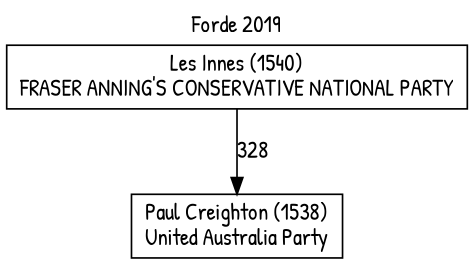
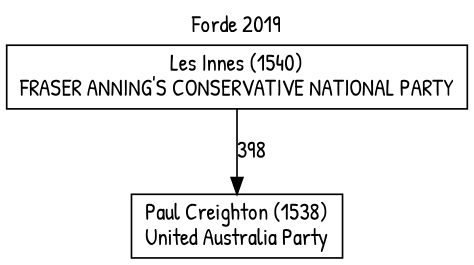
(253, 152) -> (252, 152)
